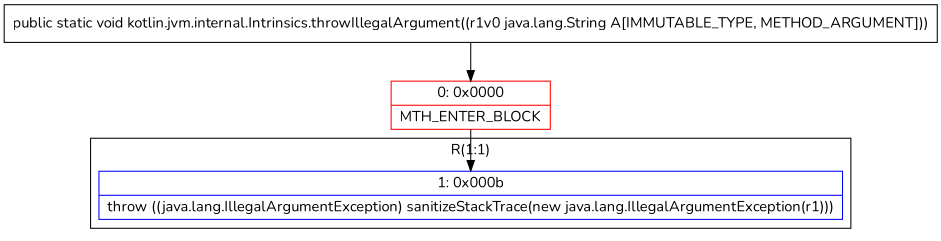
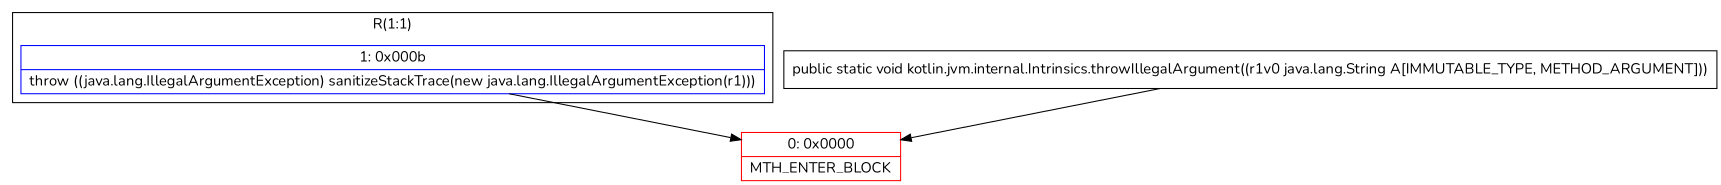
(471, 145) -> (620, 116)
